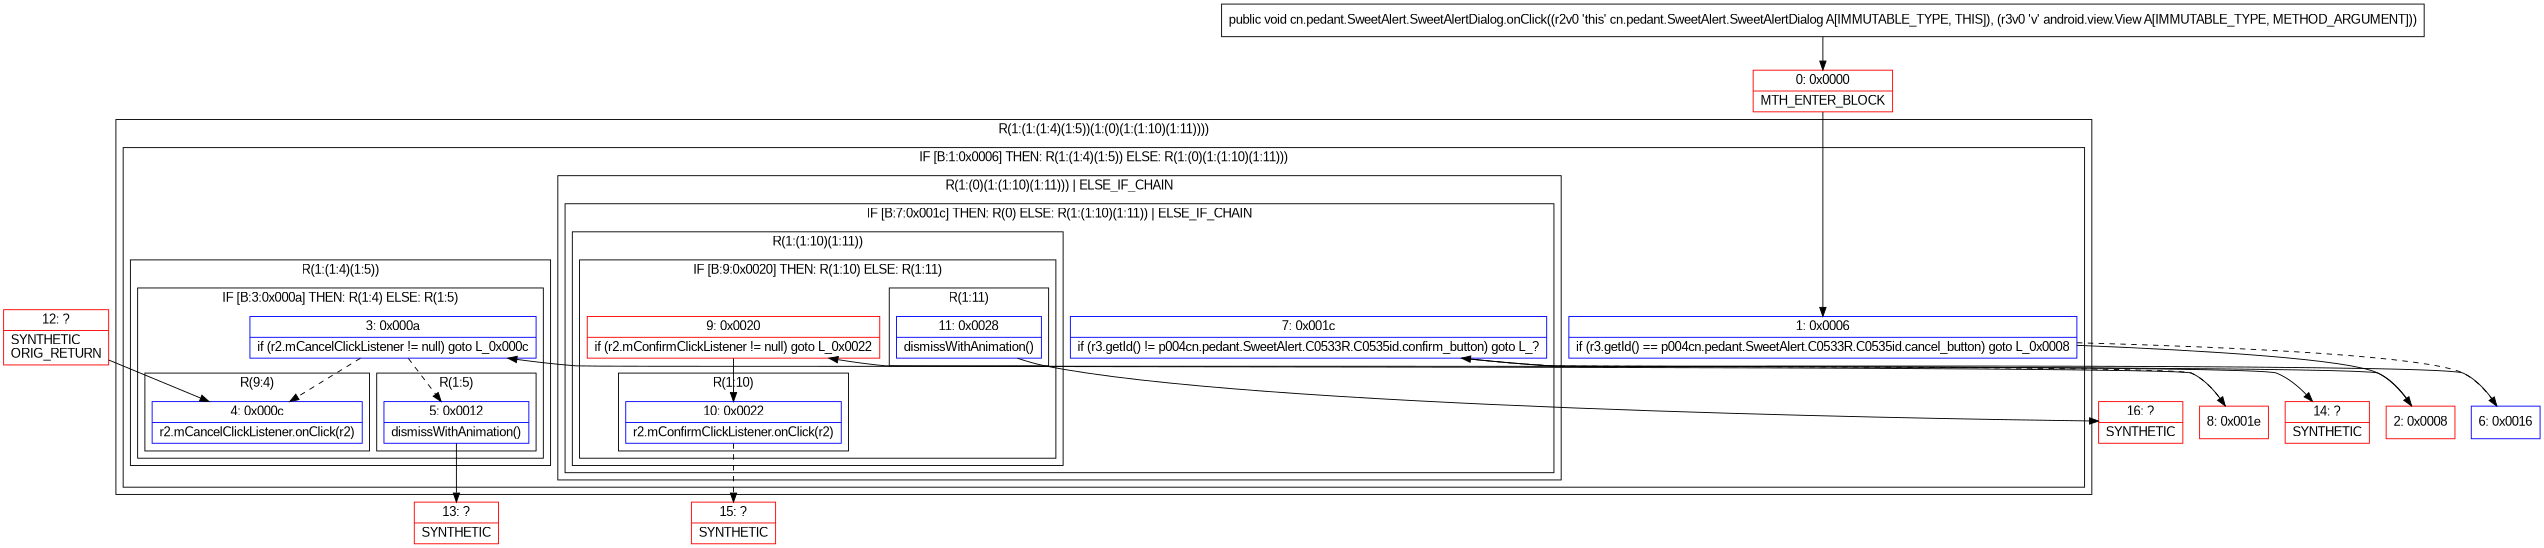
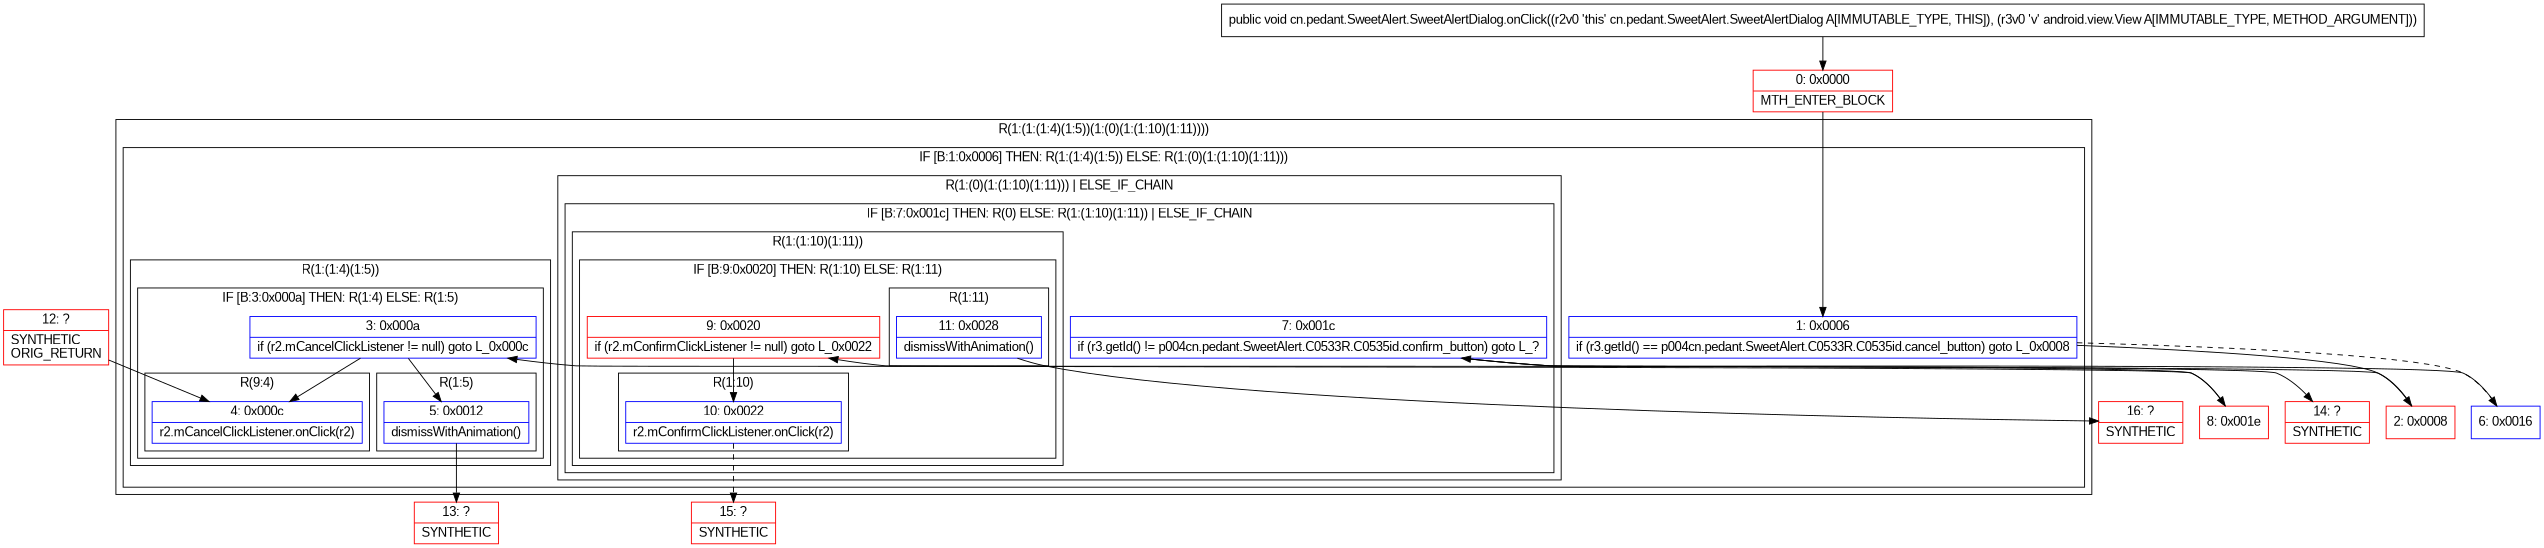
(1846, 367) -> (1846, 367)
(326, 379) -> (326, 379)
(424, 379) -> (424, 379)
